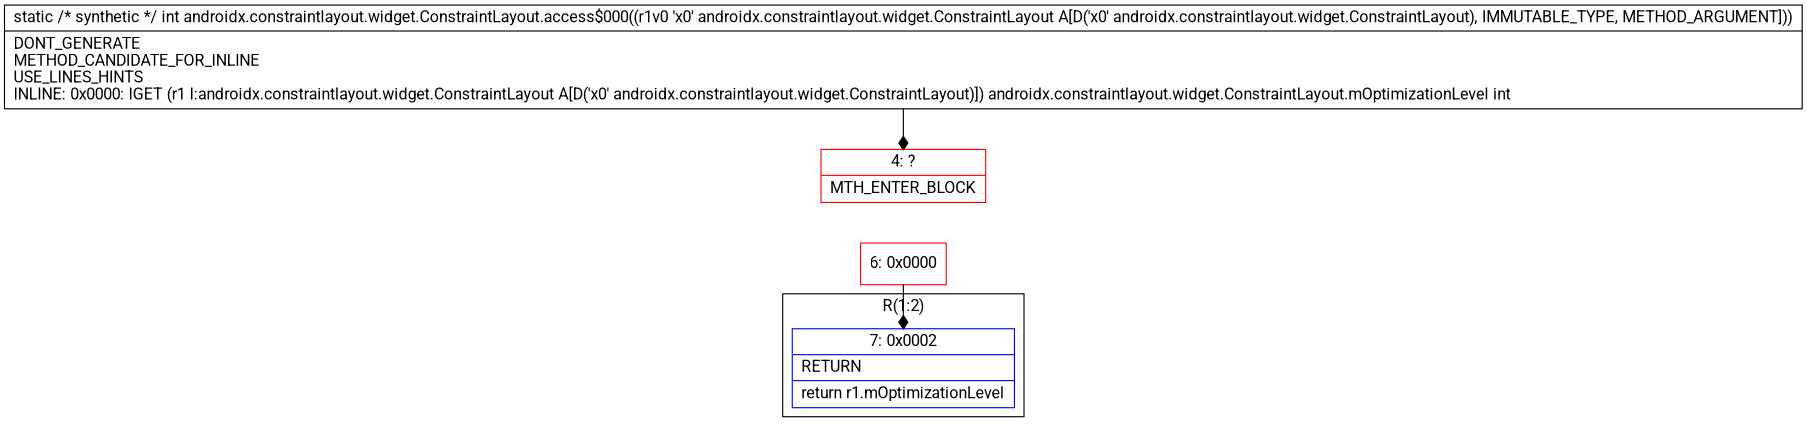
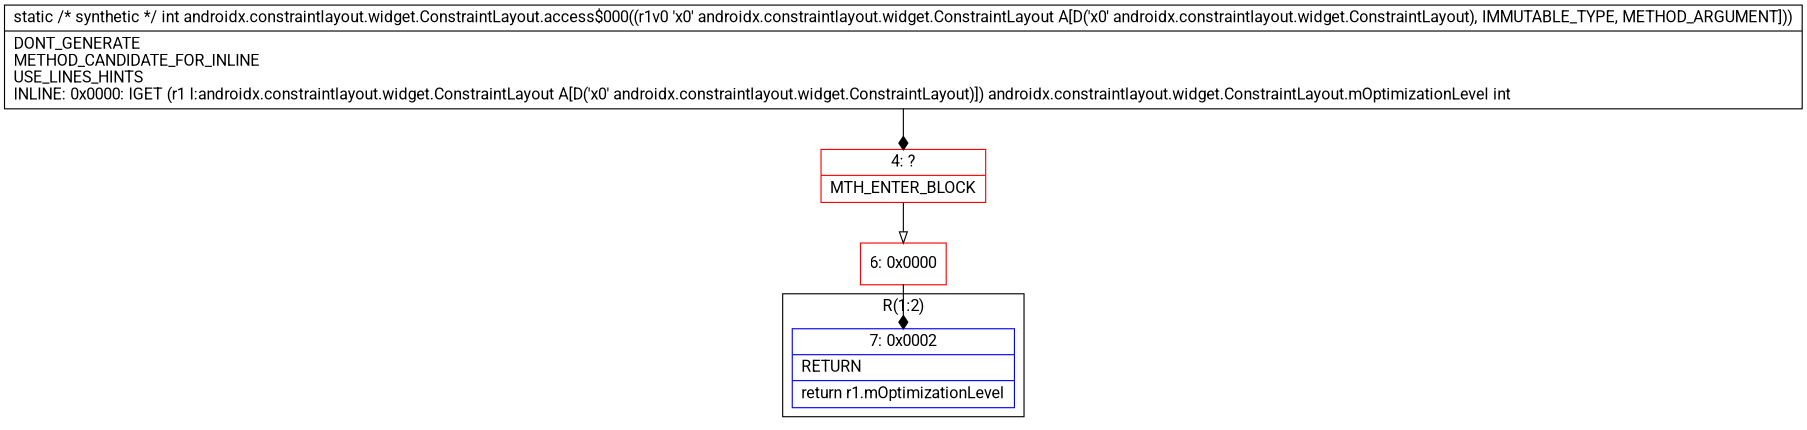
none -> (903, 217)
